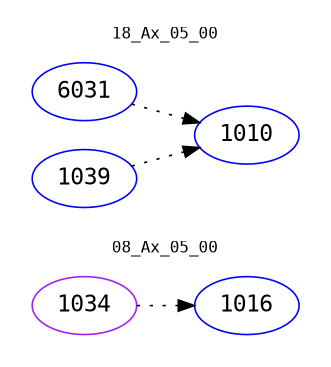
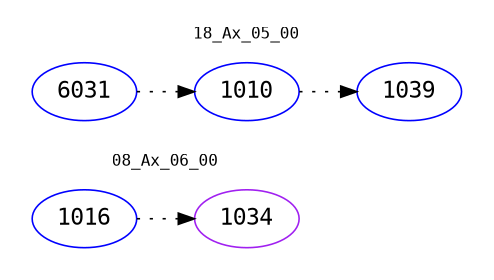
(158, 159) -> (320, 92)
(166, 248) -> (166, 162)
(157, 306) -> (157, 219)
